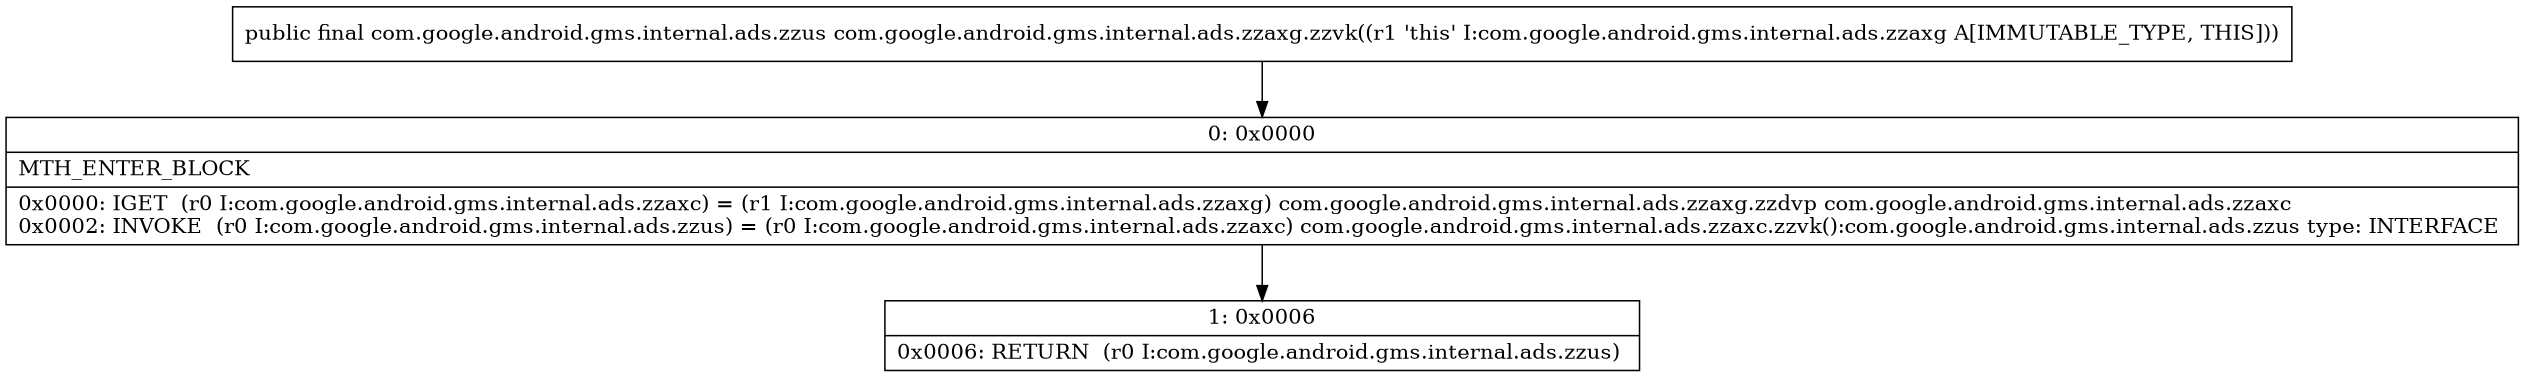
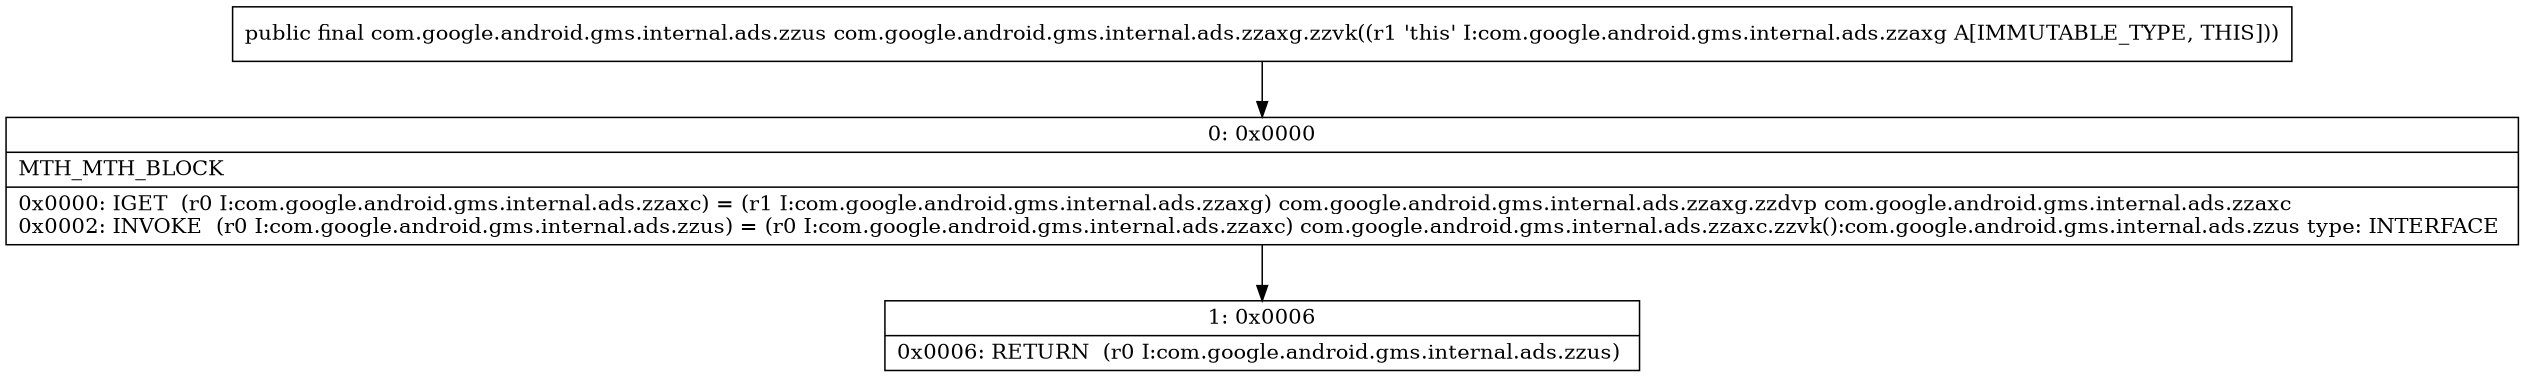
(135, 169) -> (121, 169)
